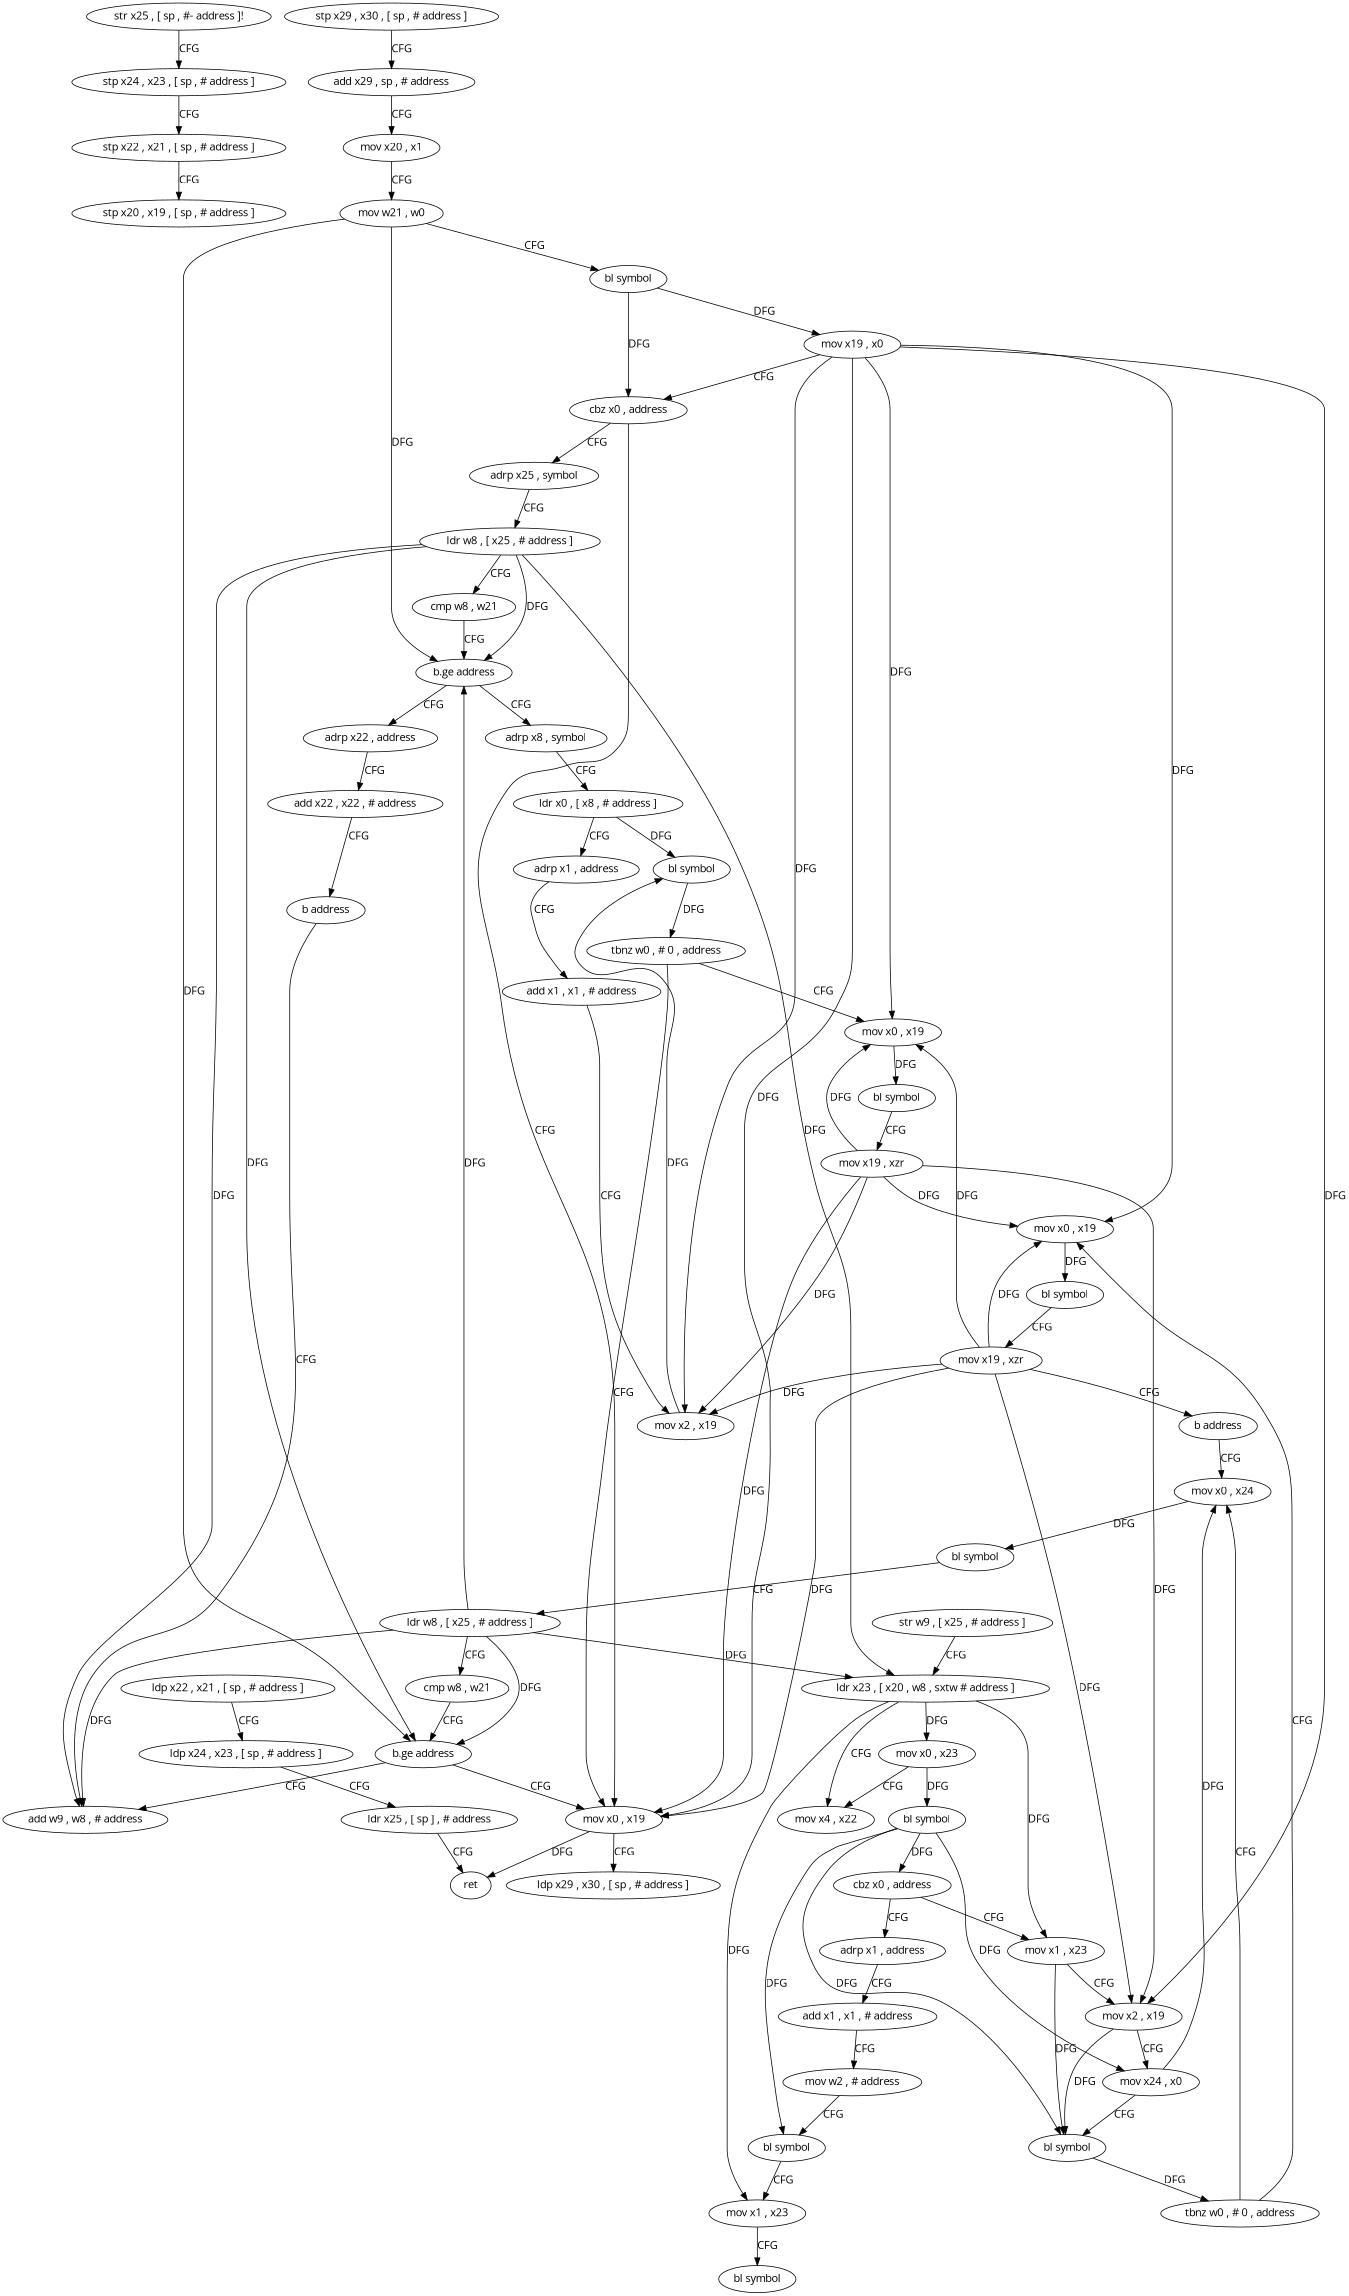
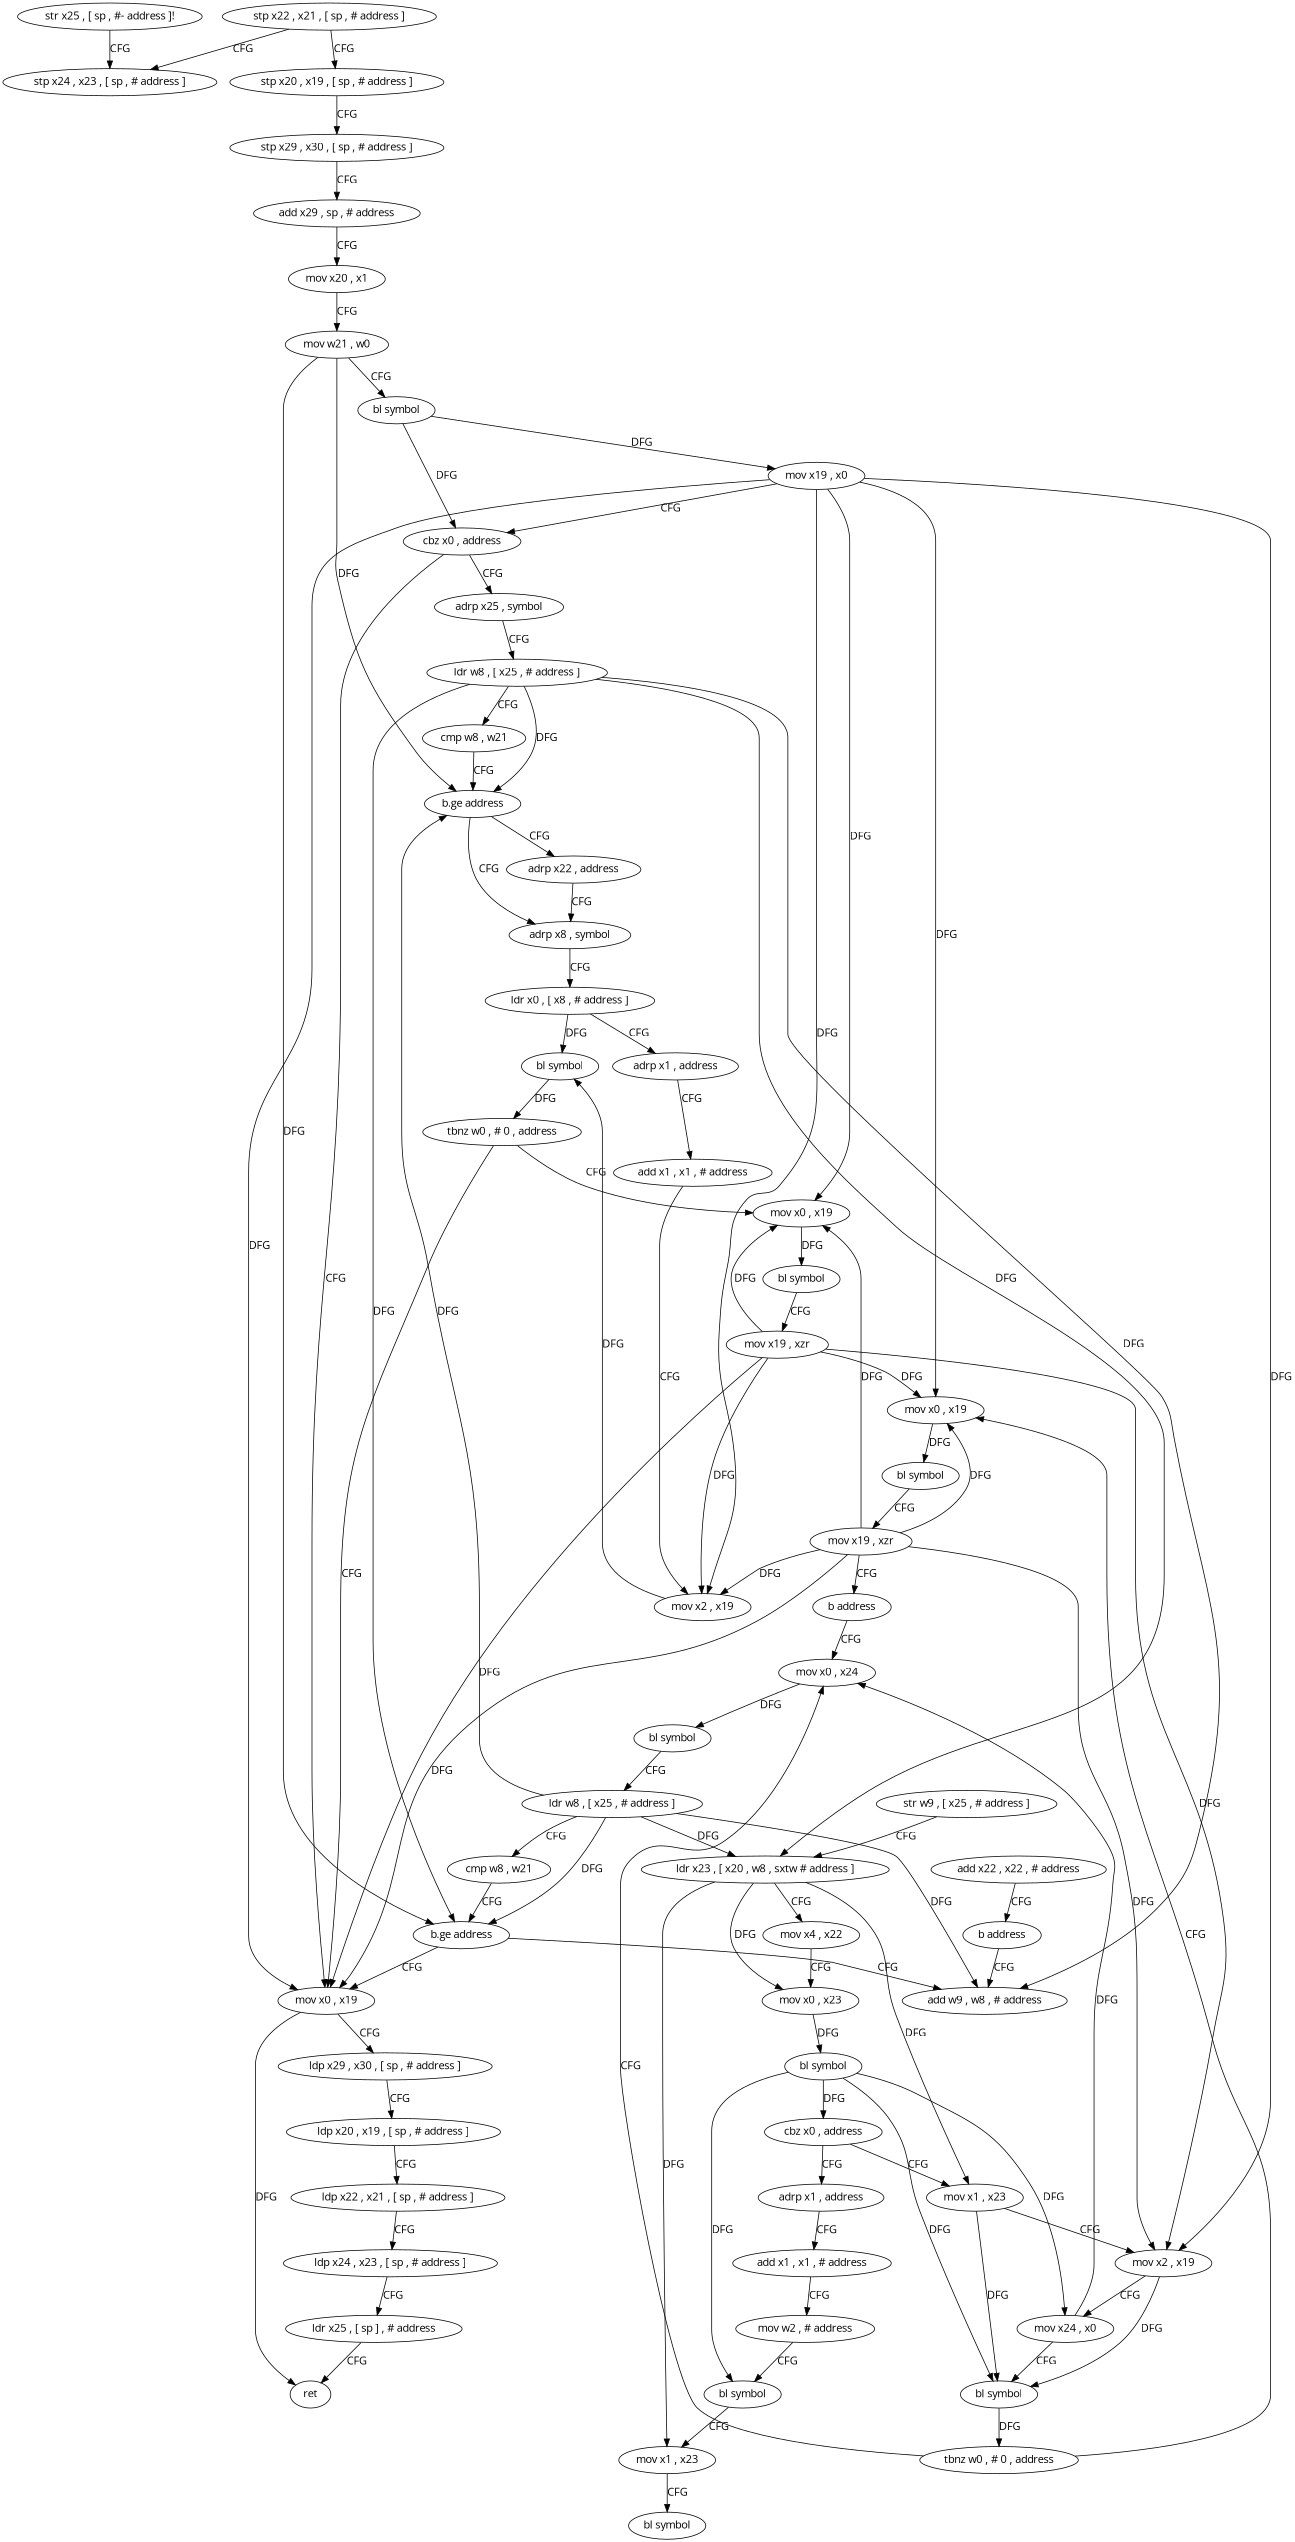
(179, 111) -> (223, 48)
none -> (337, 111)
(364, 767) -> (572, 899)
(880, 1785) -> (811, 1964)
none -> (393, 2132)
